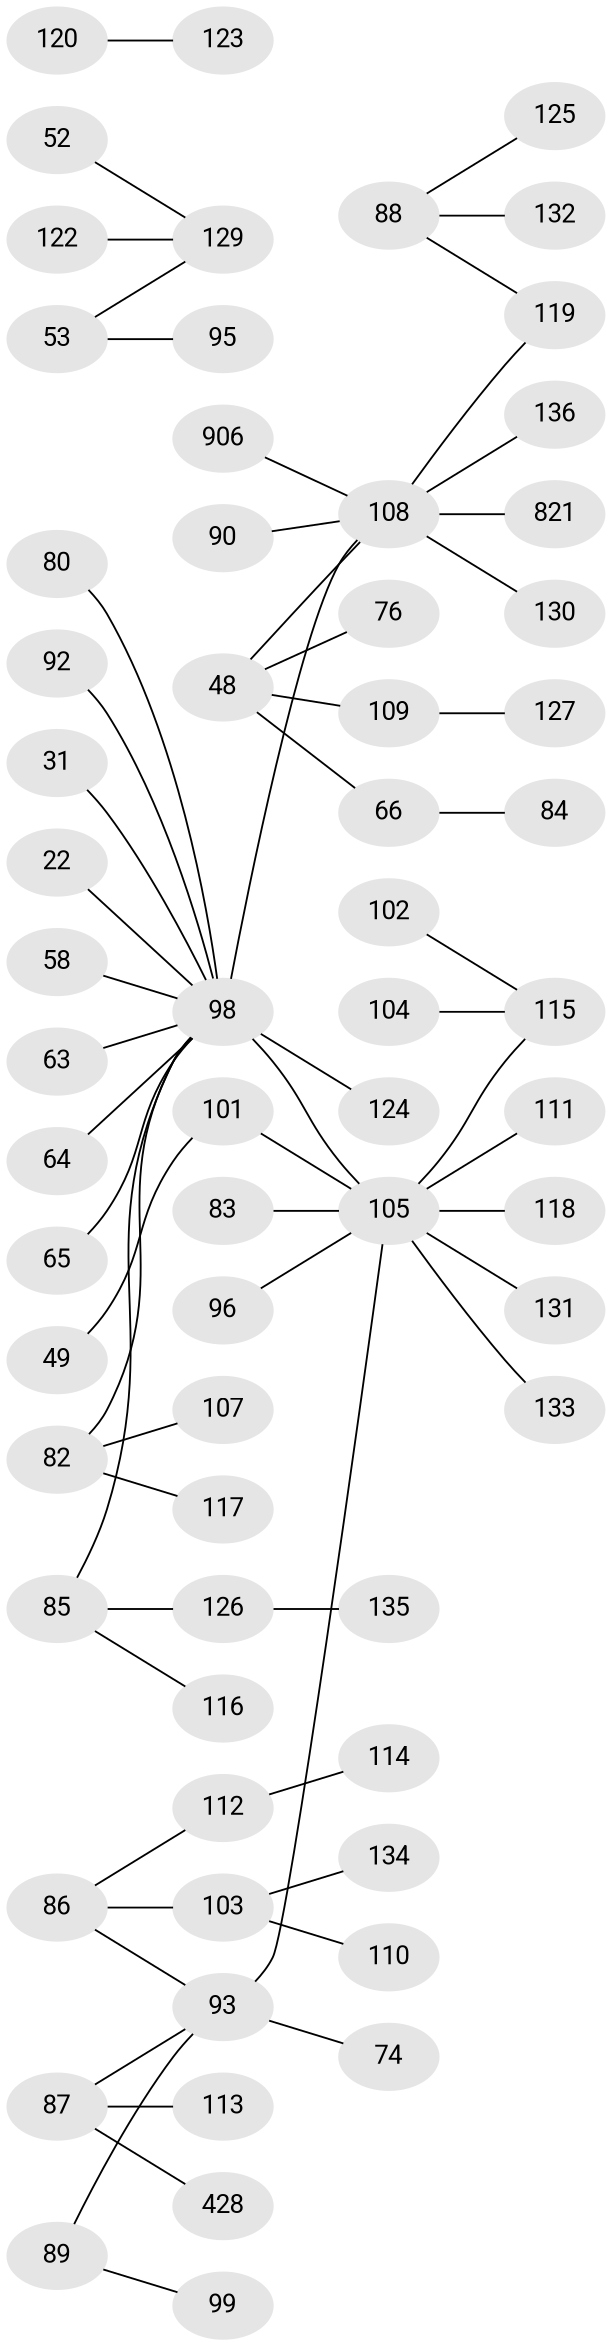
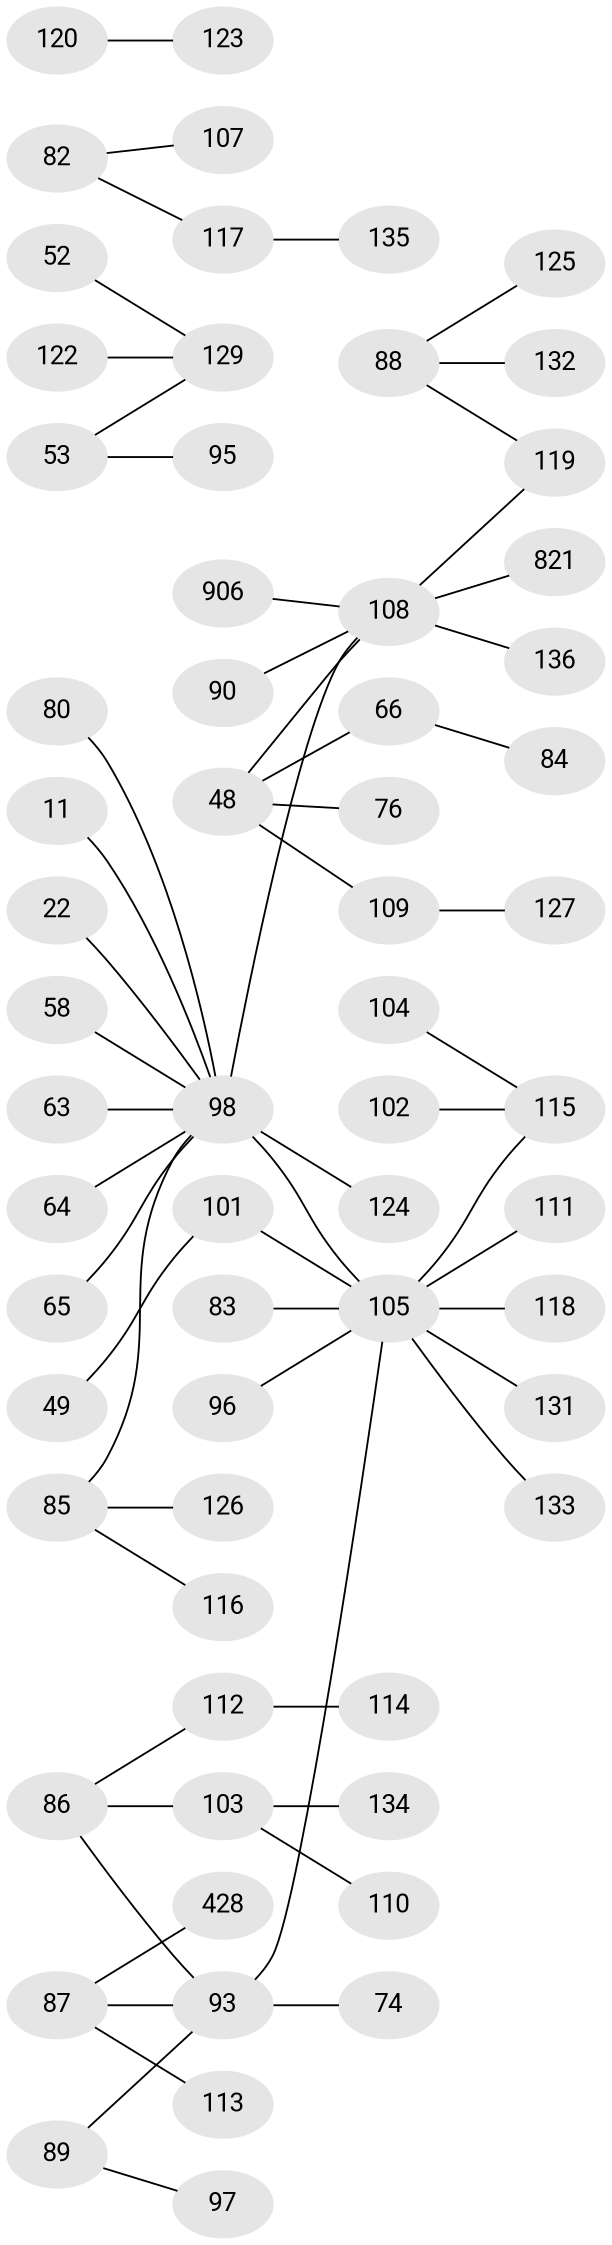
(555, 614) -> none
(57, 664) -> none
(57, 763) -> (57, 811)
(140, 1278) -> none
(306, 1609) -> (306, 240)
(223, 2306) -> (223, 2204)
